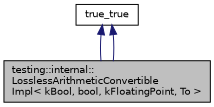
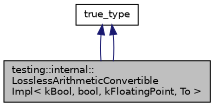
(107, 15) -> (107, 15)
